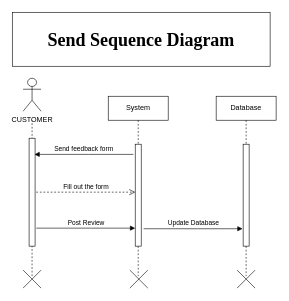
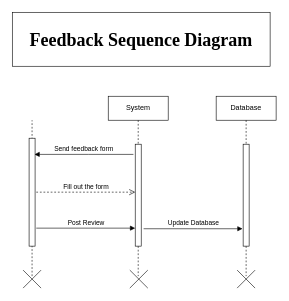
(141, 39) -> (141, 39)
(32, 95) -> none
